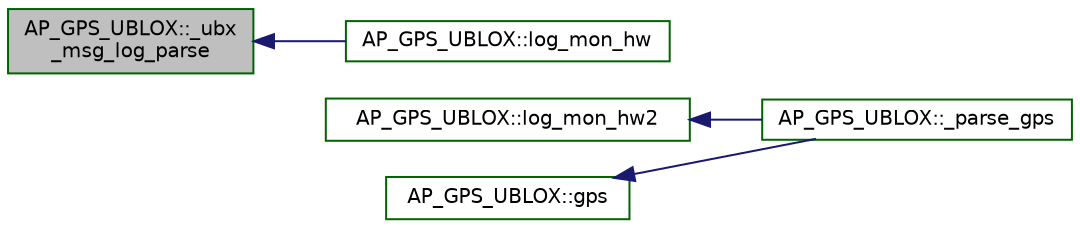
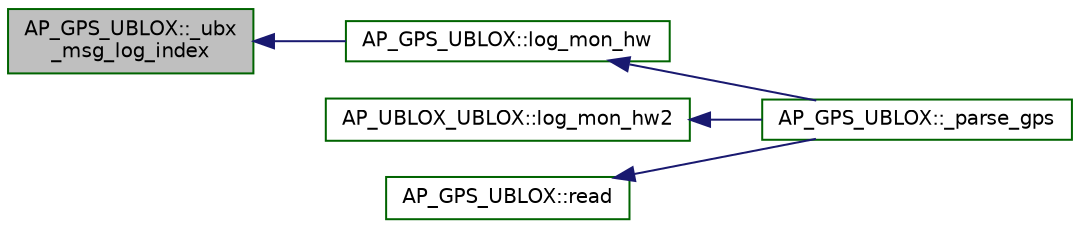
(131, 41) -> (131, 41)
none -> (723, 82)
(508, 120) -> (508, 120)
(508, 198) -> (508, 198)
